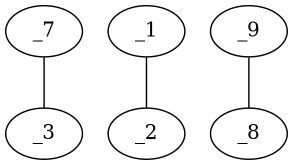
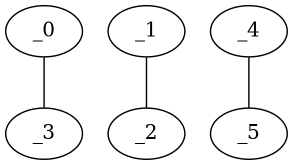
(44, 31) -> (44, 31)
(249, 31) -> (249, 31)
(249, 134) -> (249, 134)
